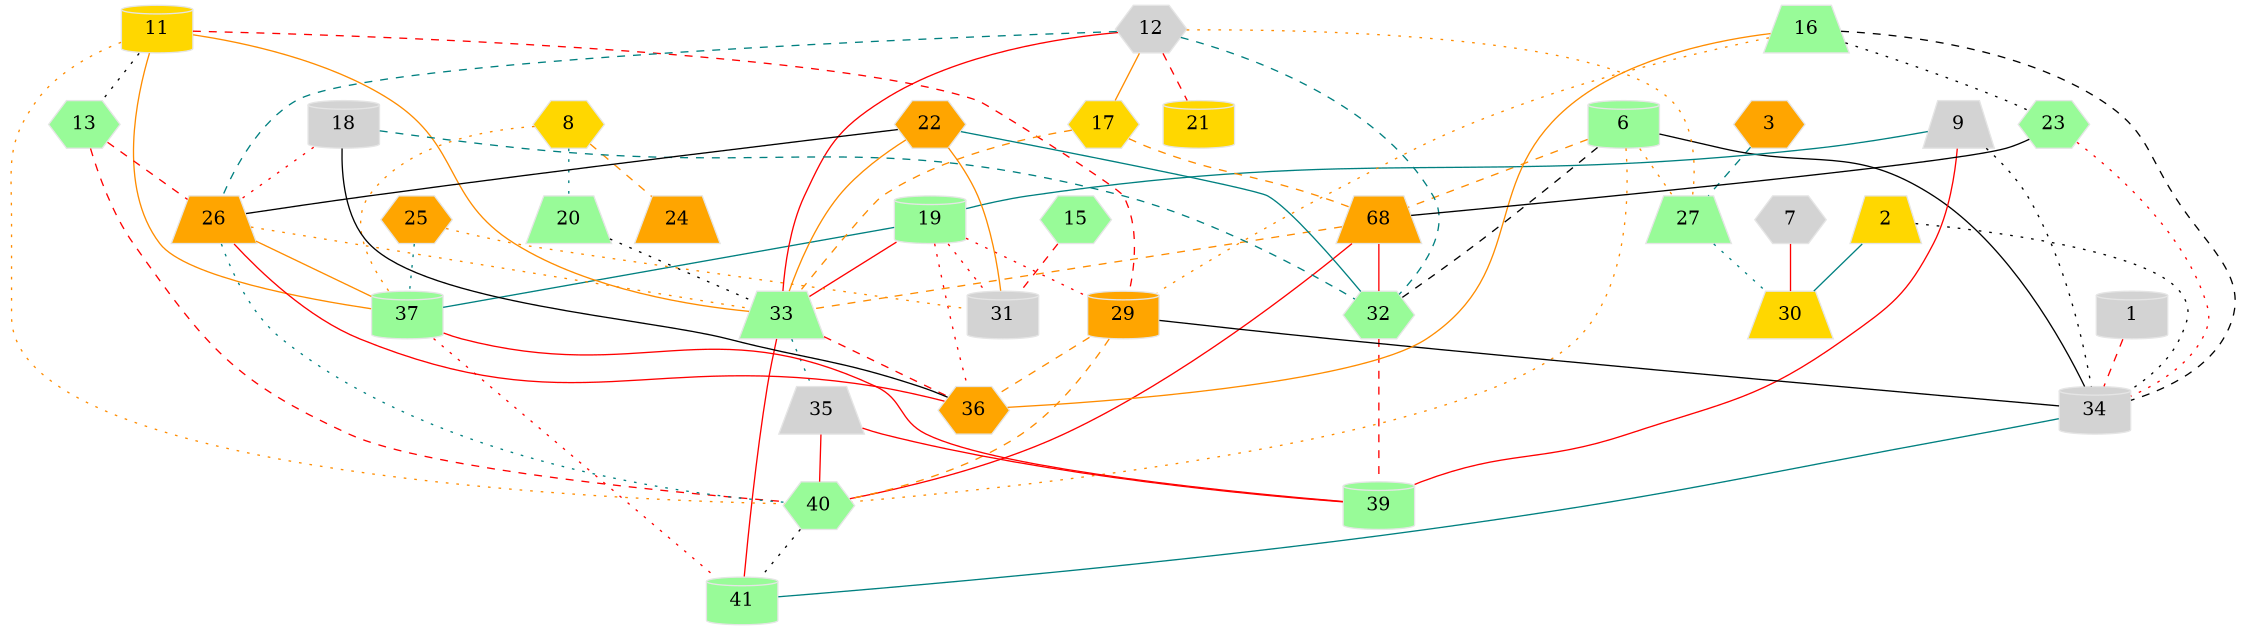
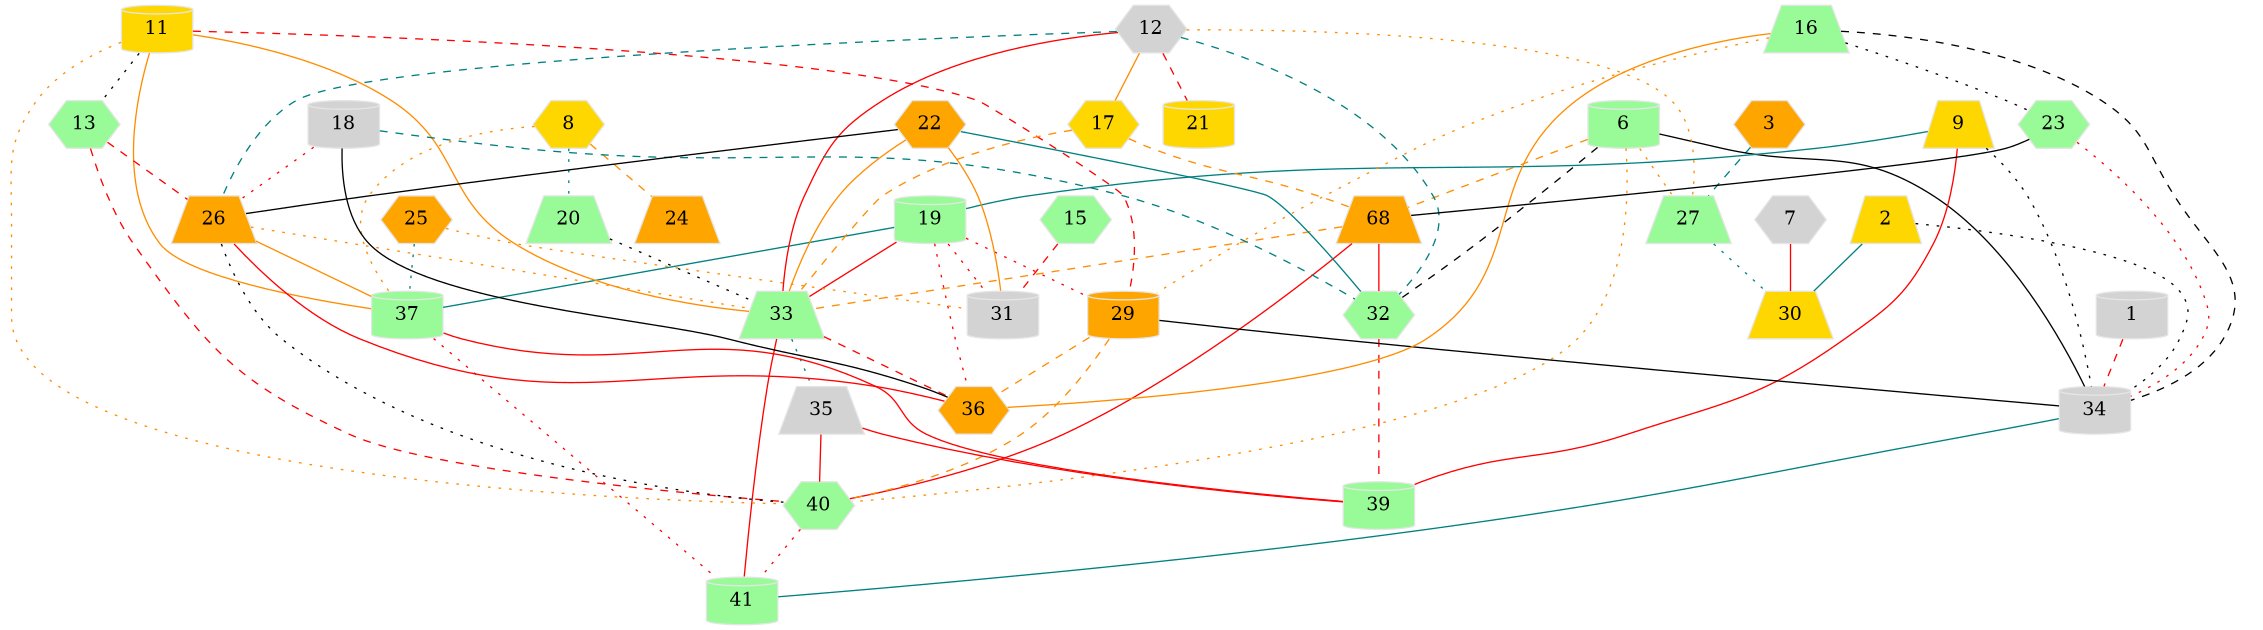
(1959, 124) -> (1959, 124)
(468, 437) -> (468, 437)
(781, 553) -> (781, 553)
